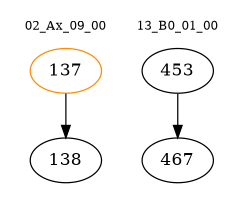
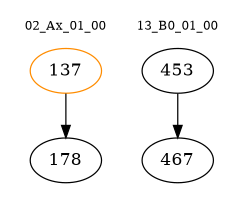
(66, 27) -> (66, 27)
(66, 160) -> (66, 160)
